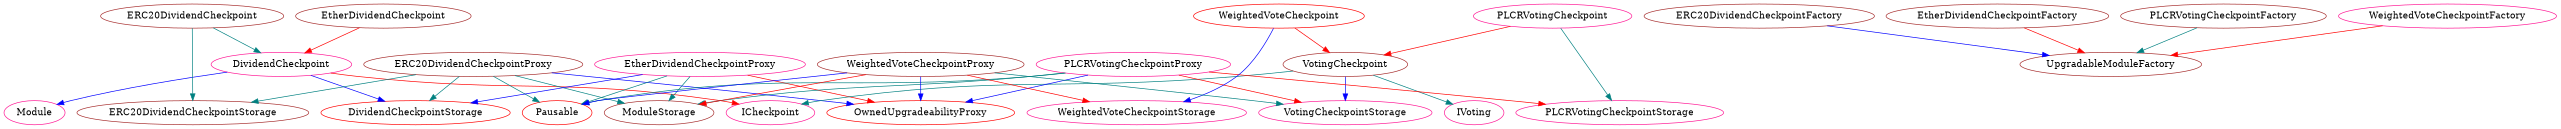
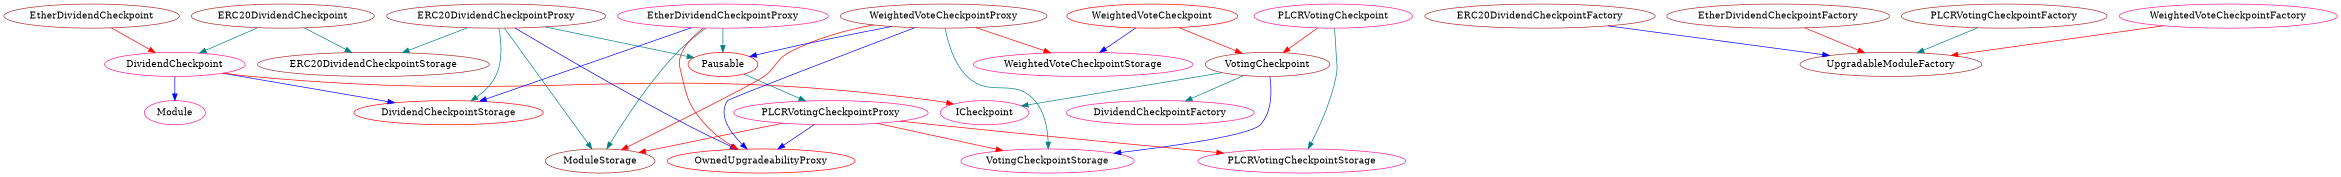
(851, 83) -> (783, 91)
(866, 87) -> (724, 135)
(1474, 113) -> (1160, 113)
